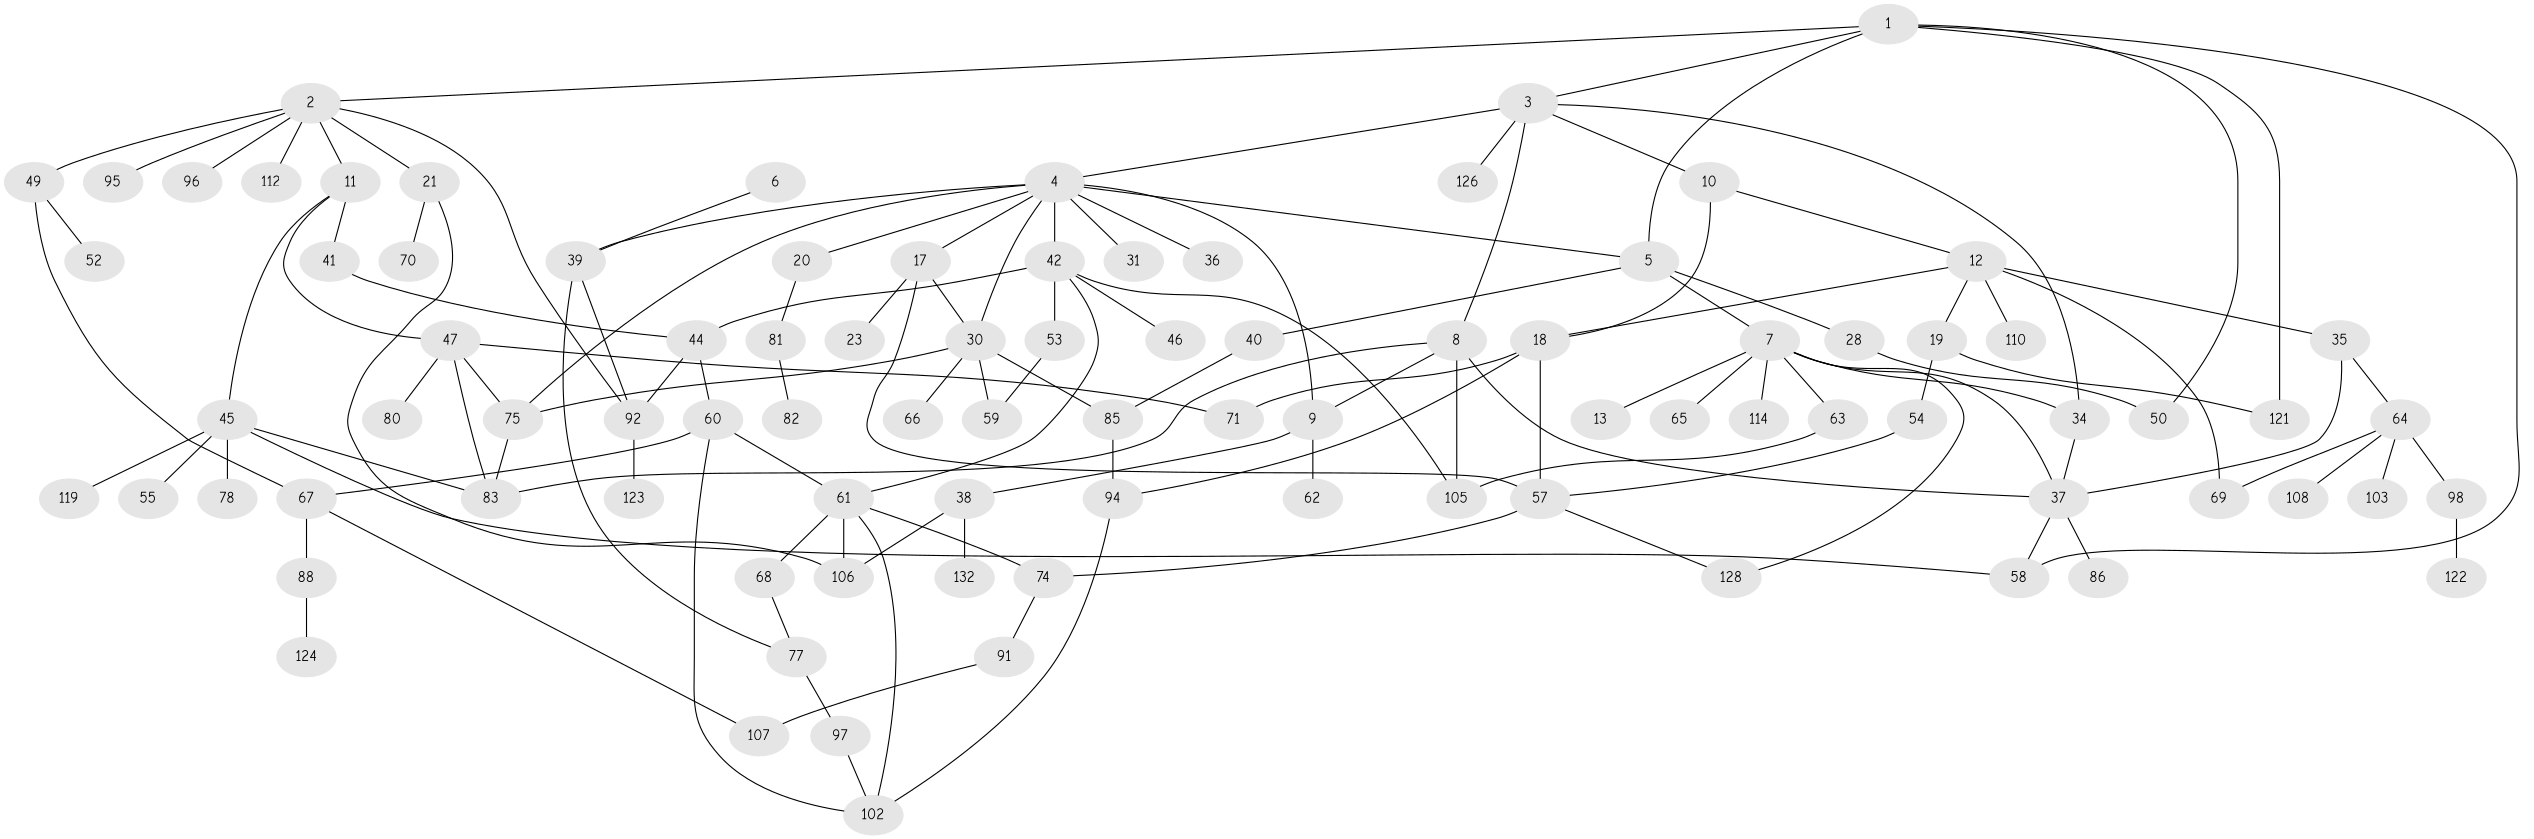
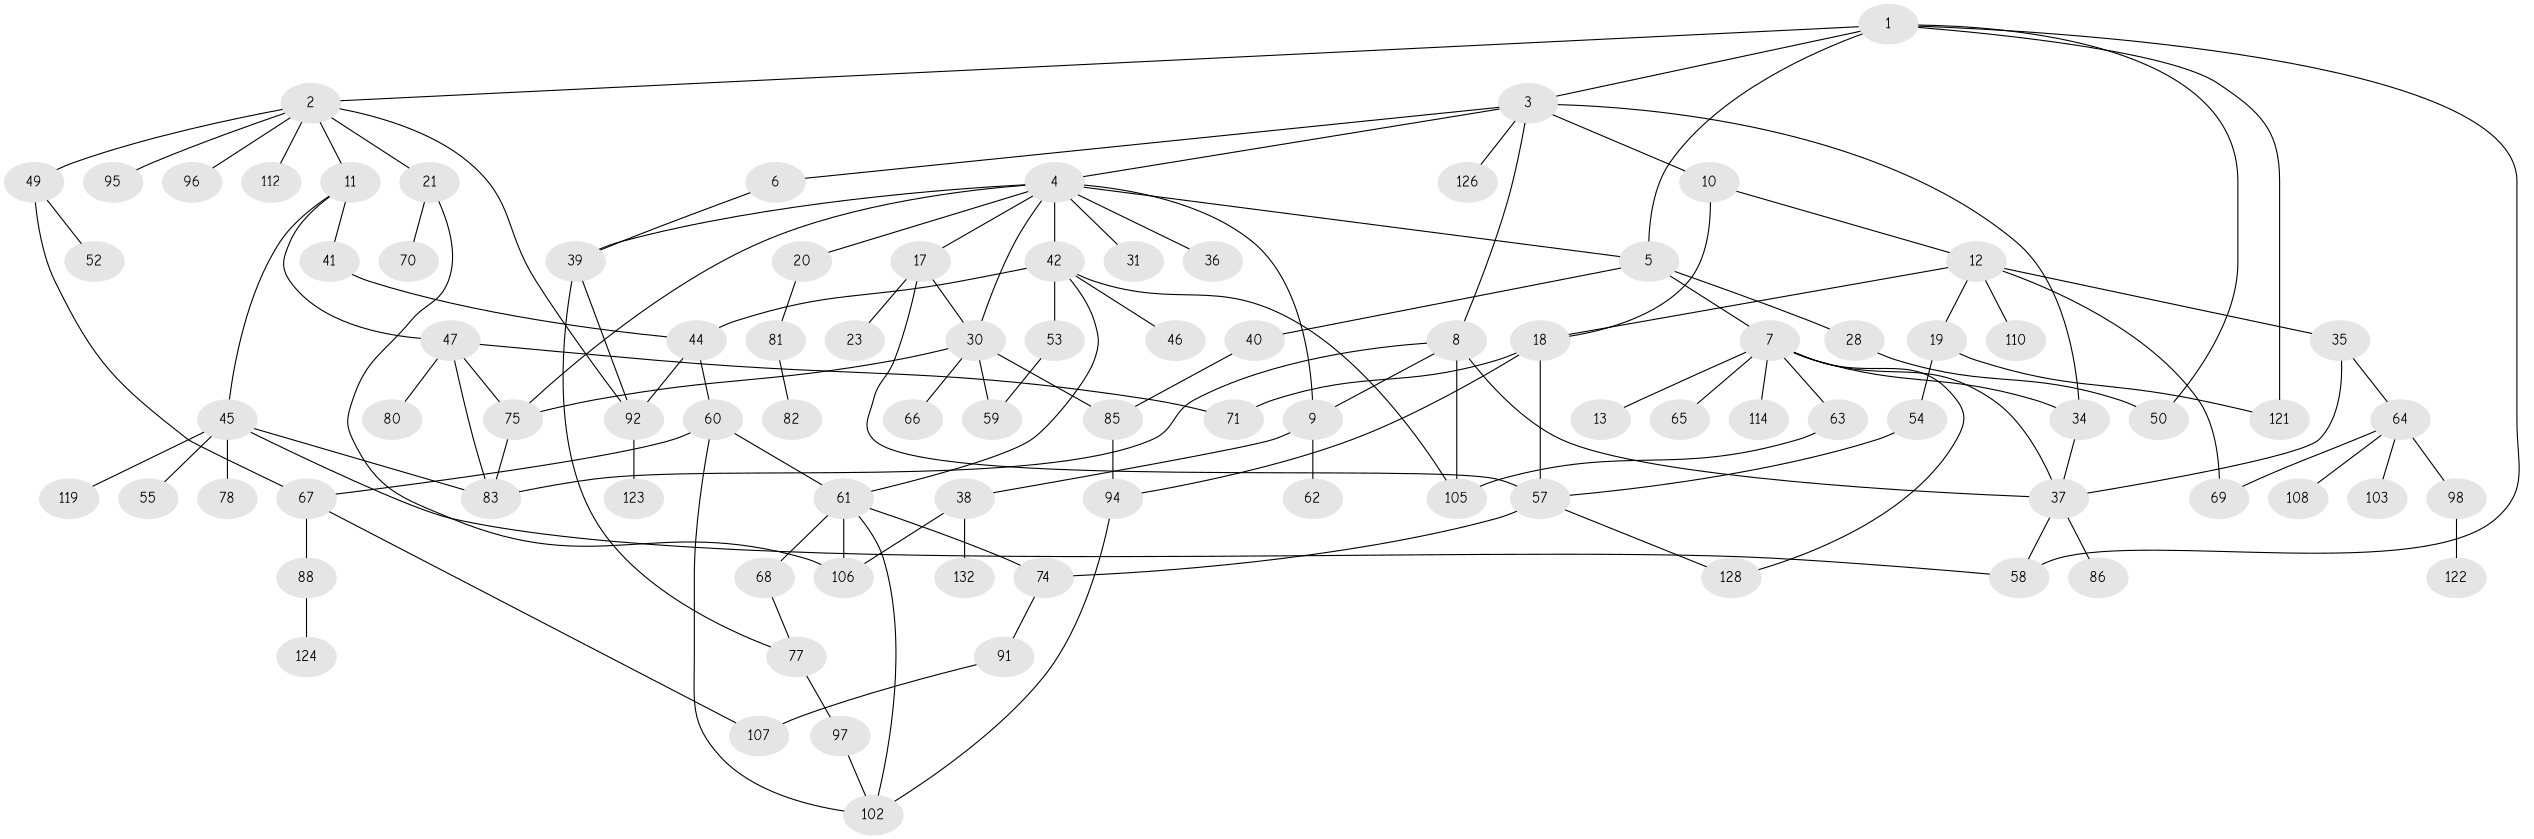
none -> (1152, 143)
